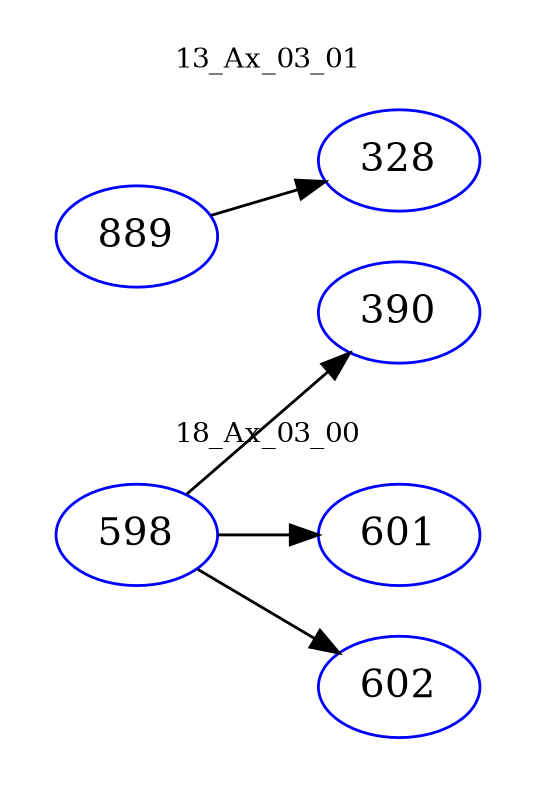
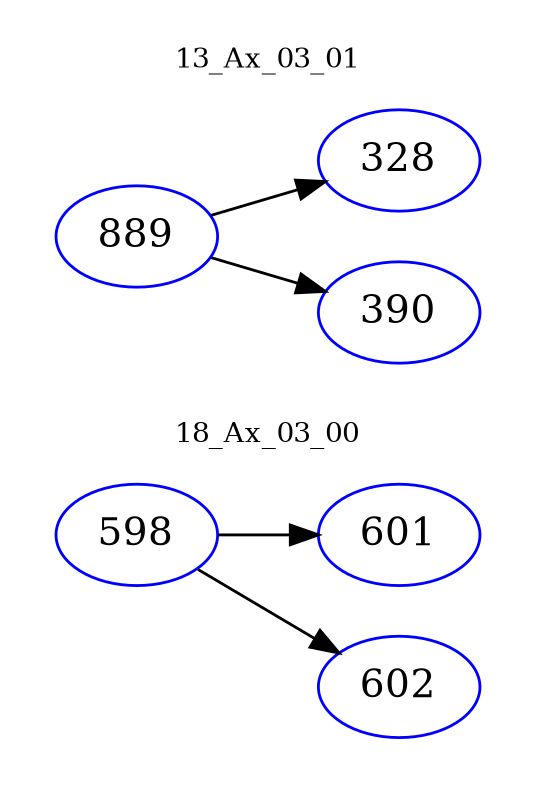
(257, 433) -> (254, 270)
